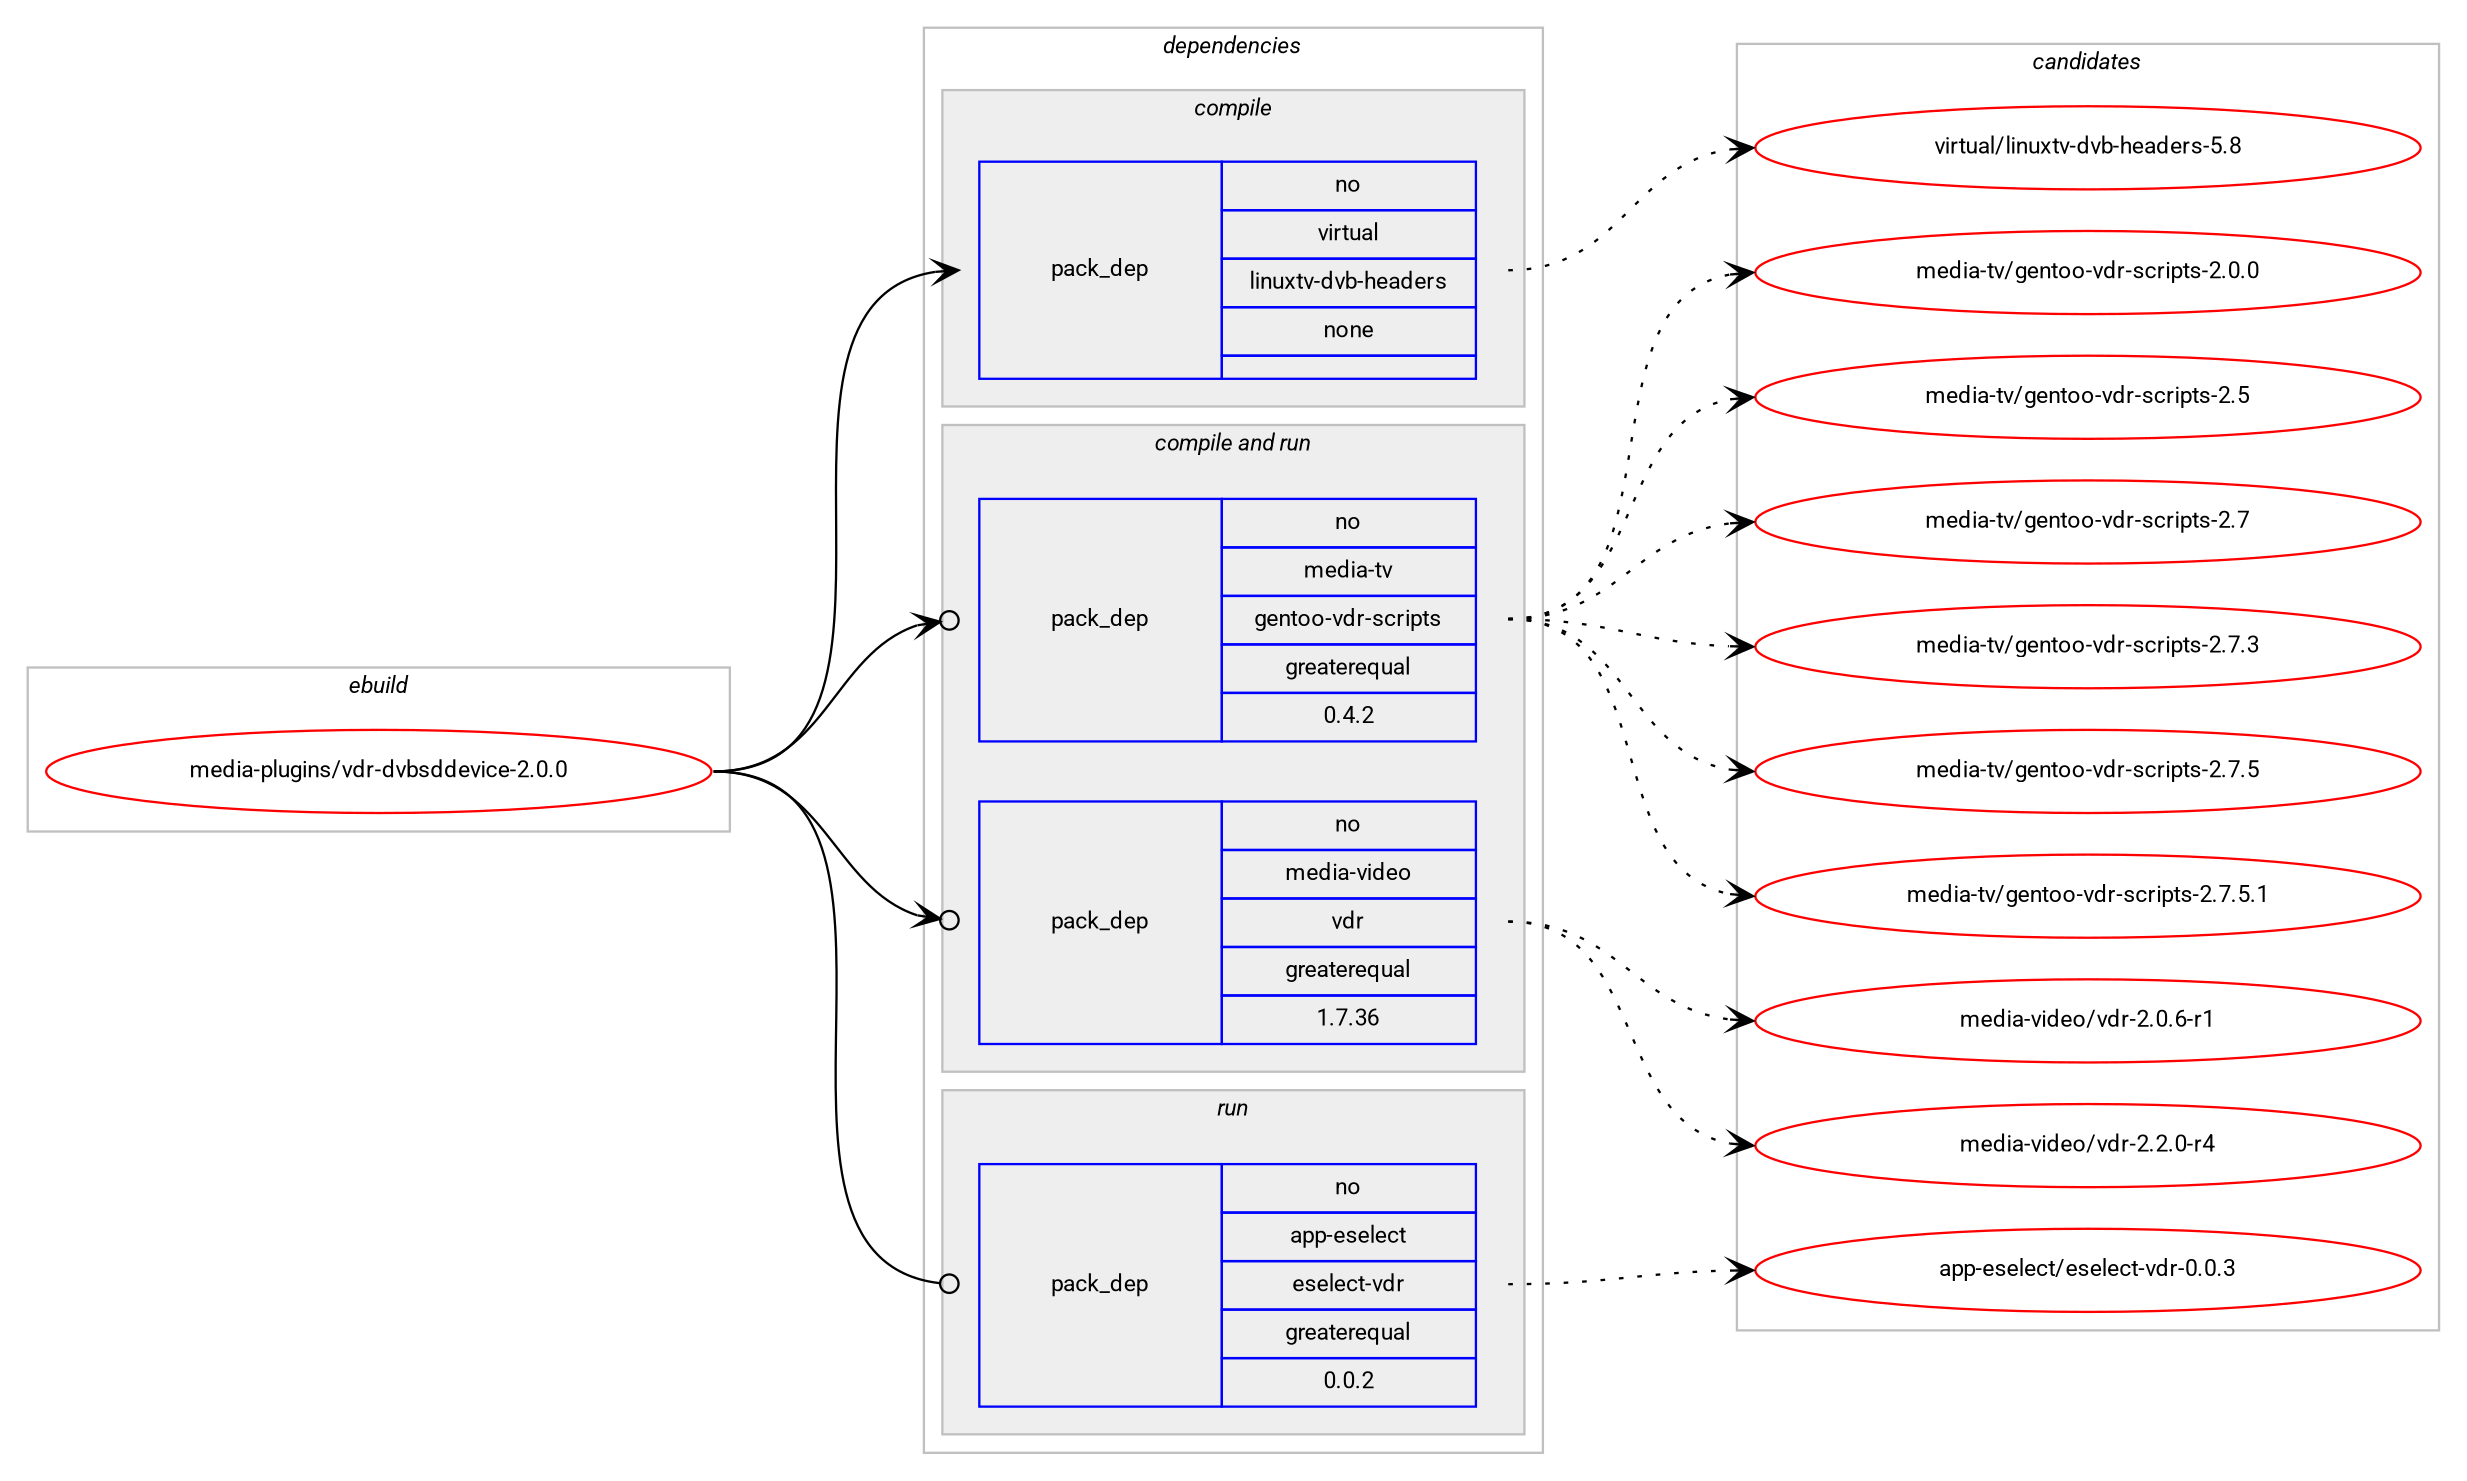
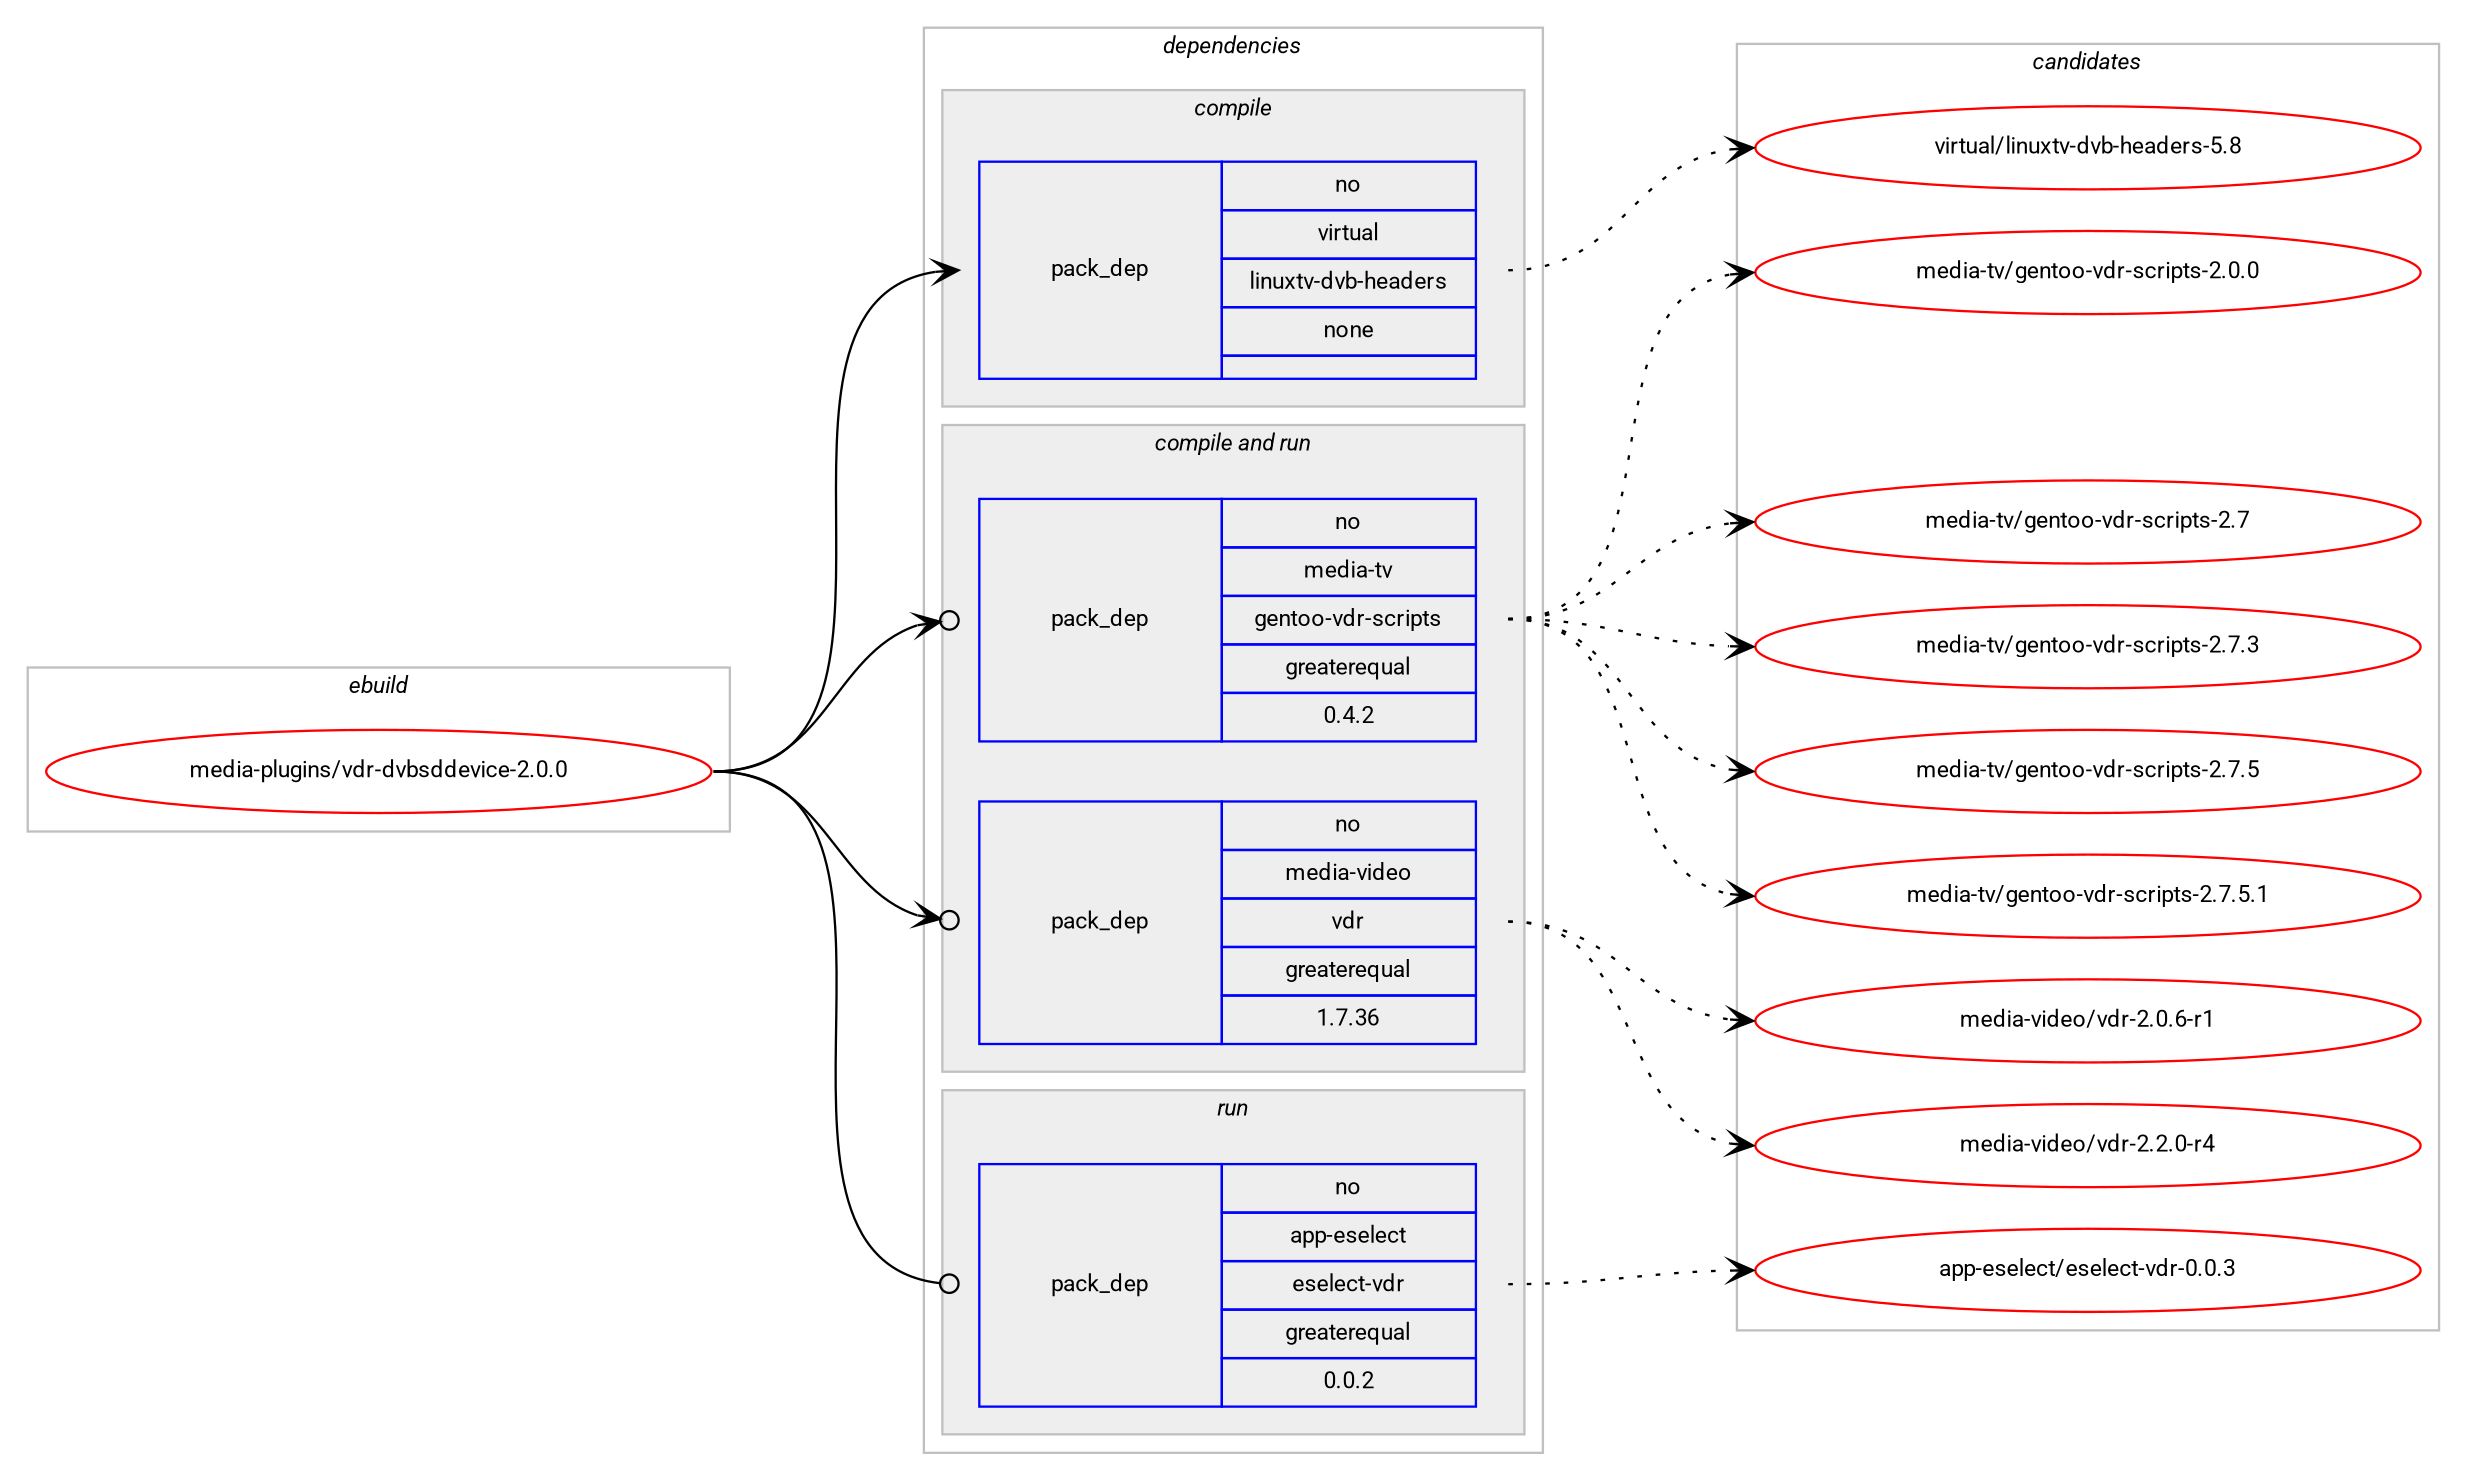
(2088, 397) -> none
